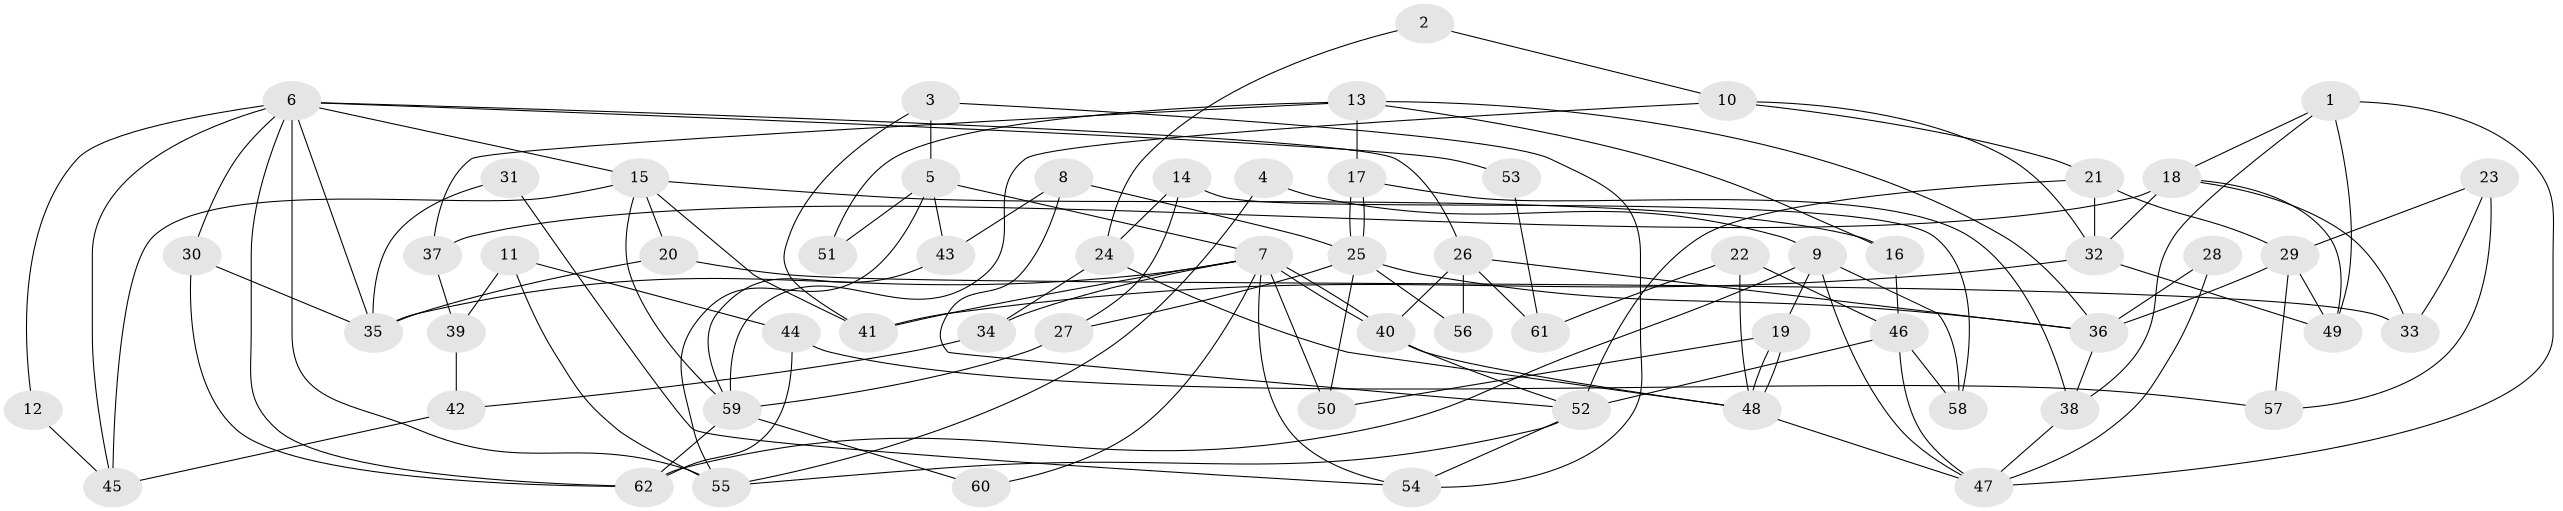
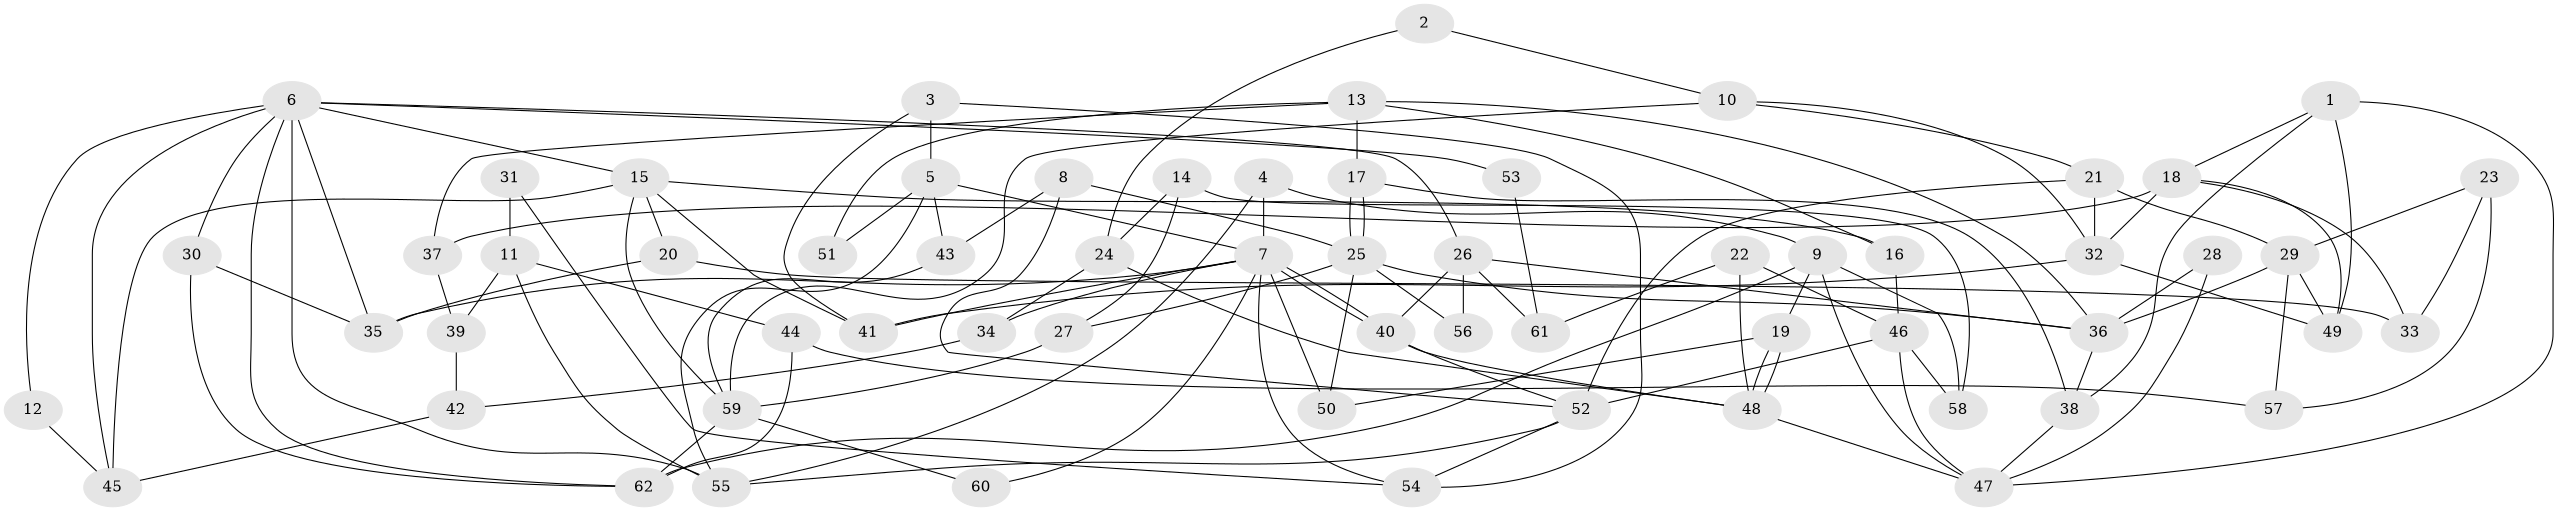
none -> (1264, 208)
(402, 228) -> (510, 217)
